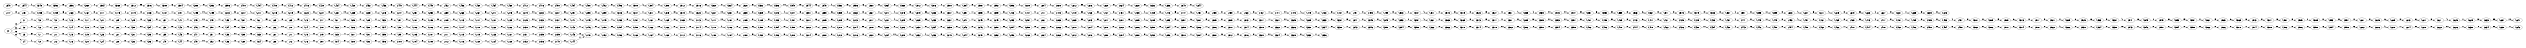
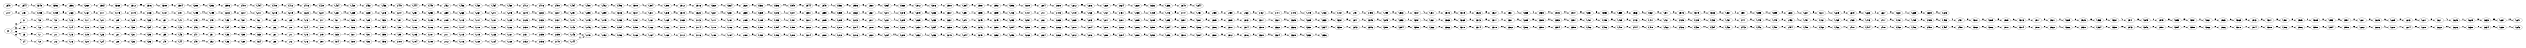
(722, 19) -> (722, 19)
